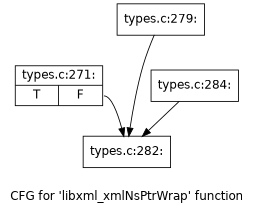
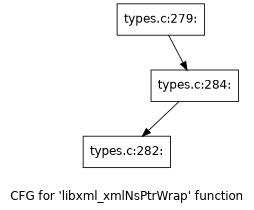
(139, 80) -> (176, 49)
(59, 86) -> none
